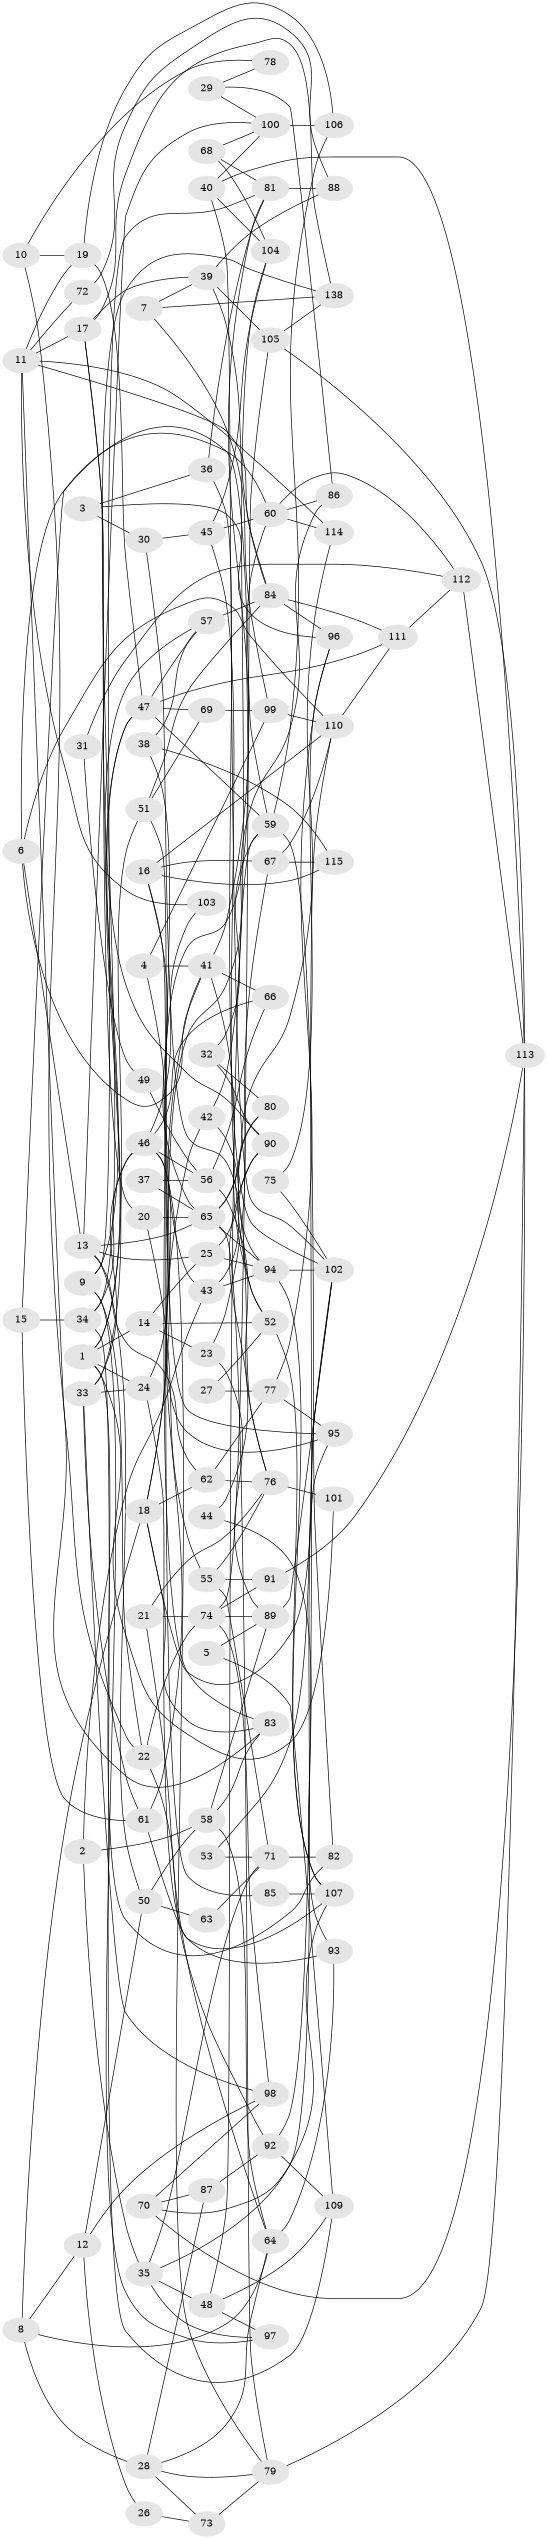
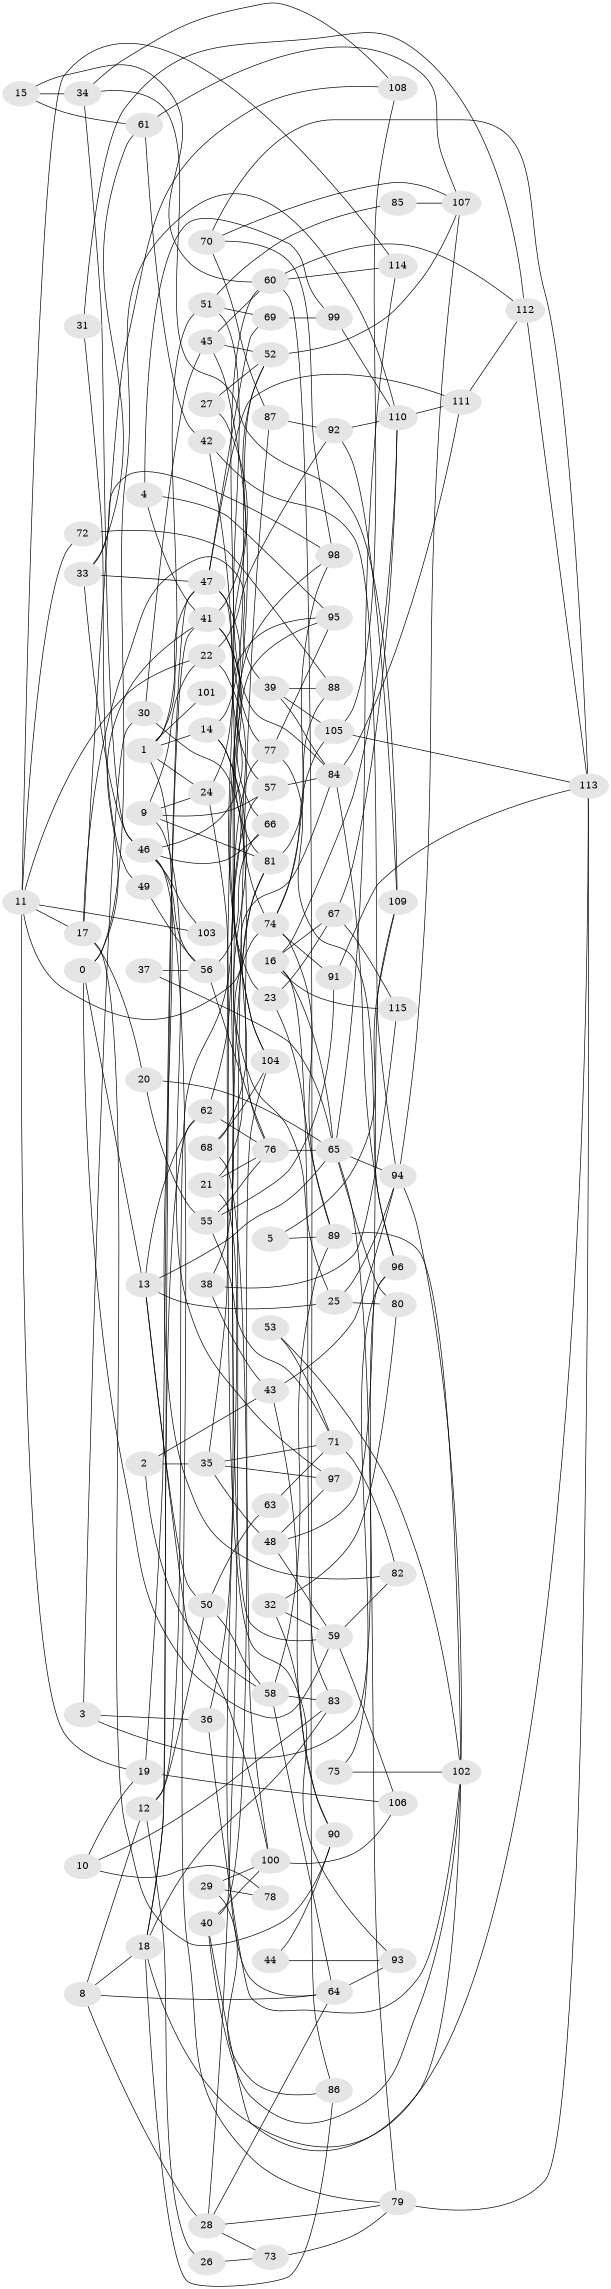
(334, 296) -> (398, 88)
(144, 309) -> none
(21, 851) -> (83, 971)
(113, 1391) -> (179, 802)
(302, 1491) -> (302, 1150)
